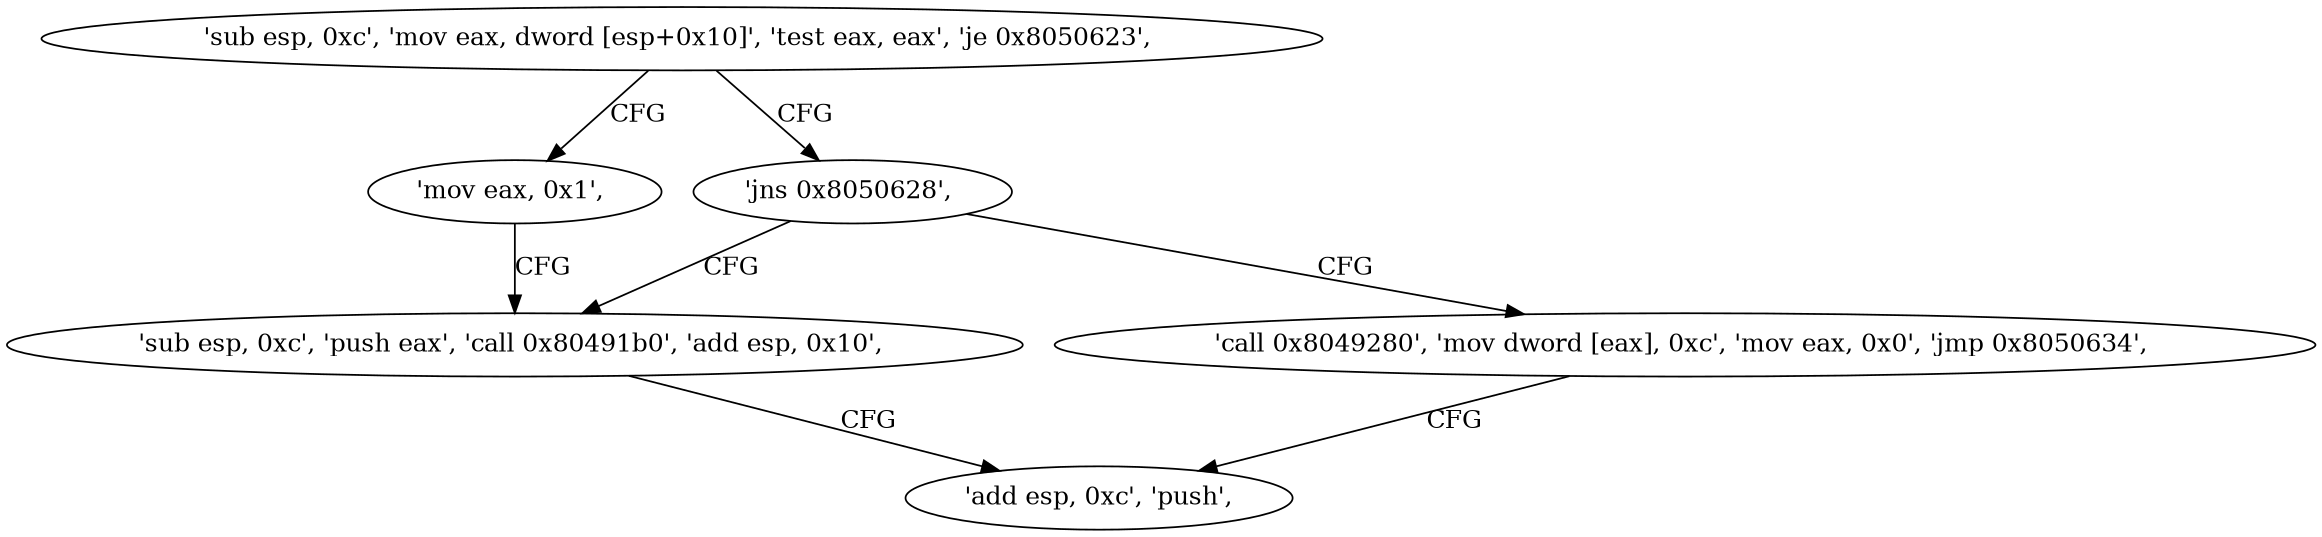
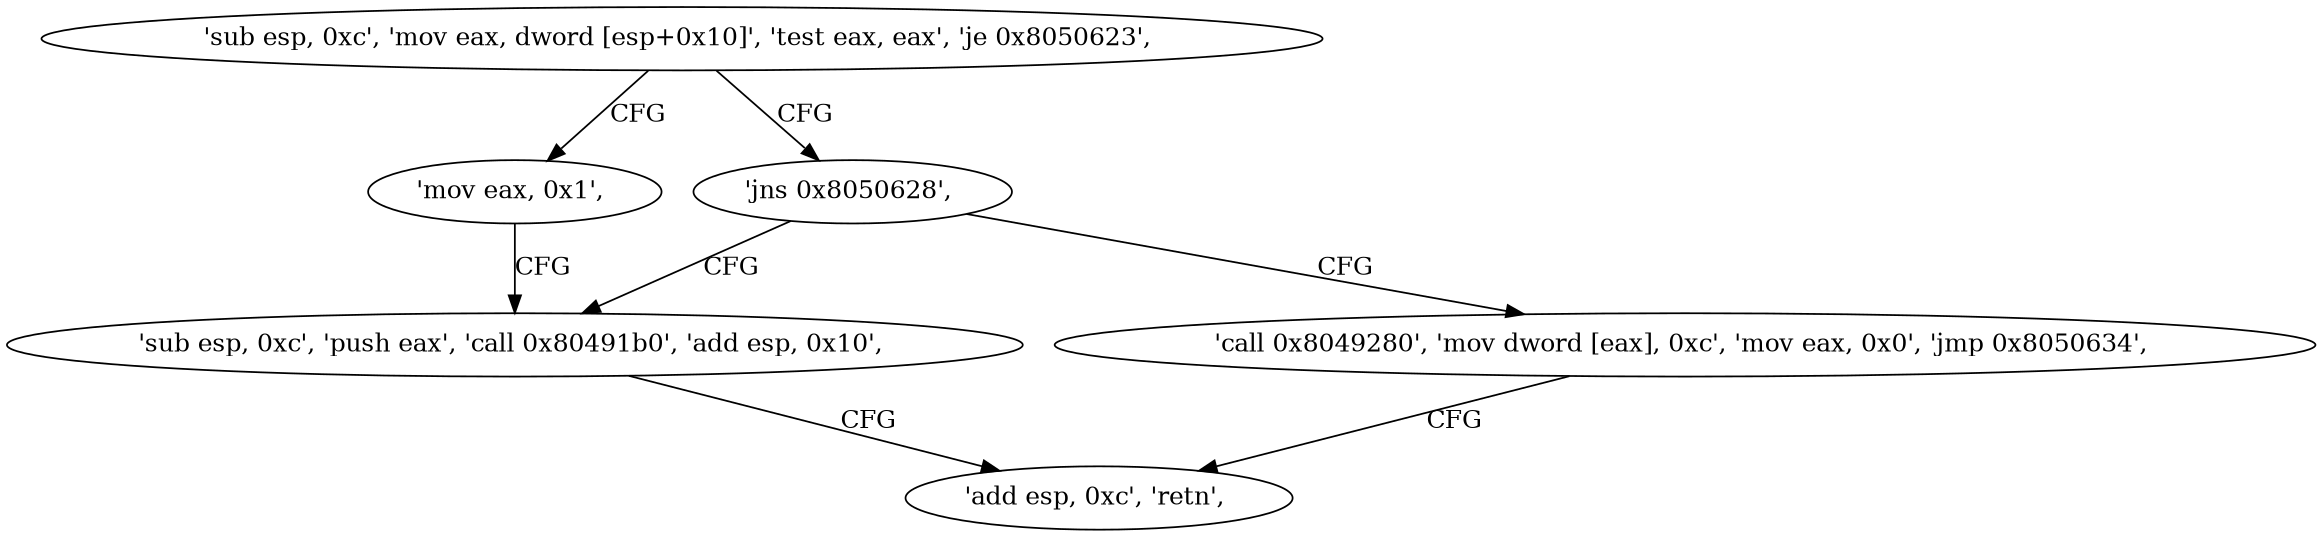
(1099, 498) -> (1099, 498)
